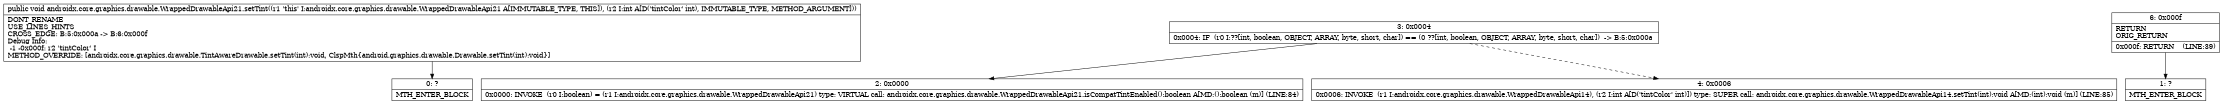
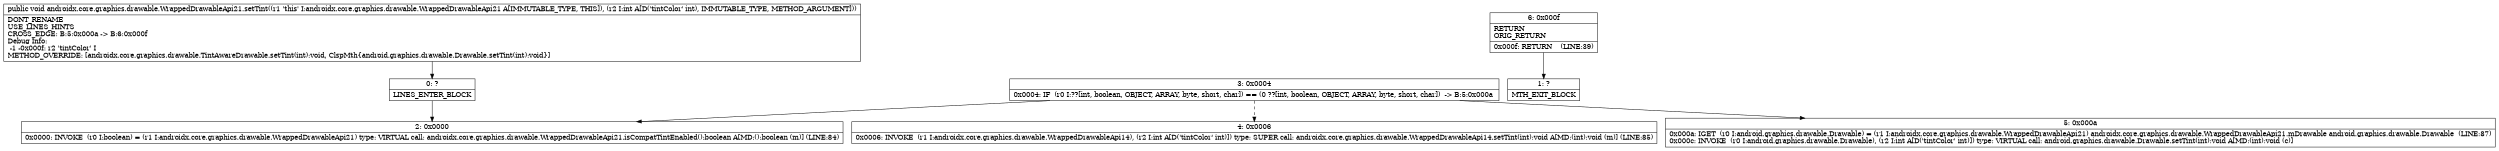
(432, 95) -> (432, 95)
(2166, 95) -> (1544, 95)
none -> (432, 109)
none -> (2080, 133)
